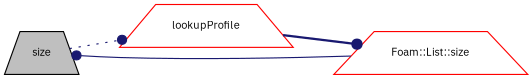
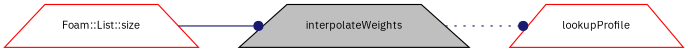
(318, 39) -> none
(42, 53) -> (354, 26)
